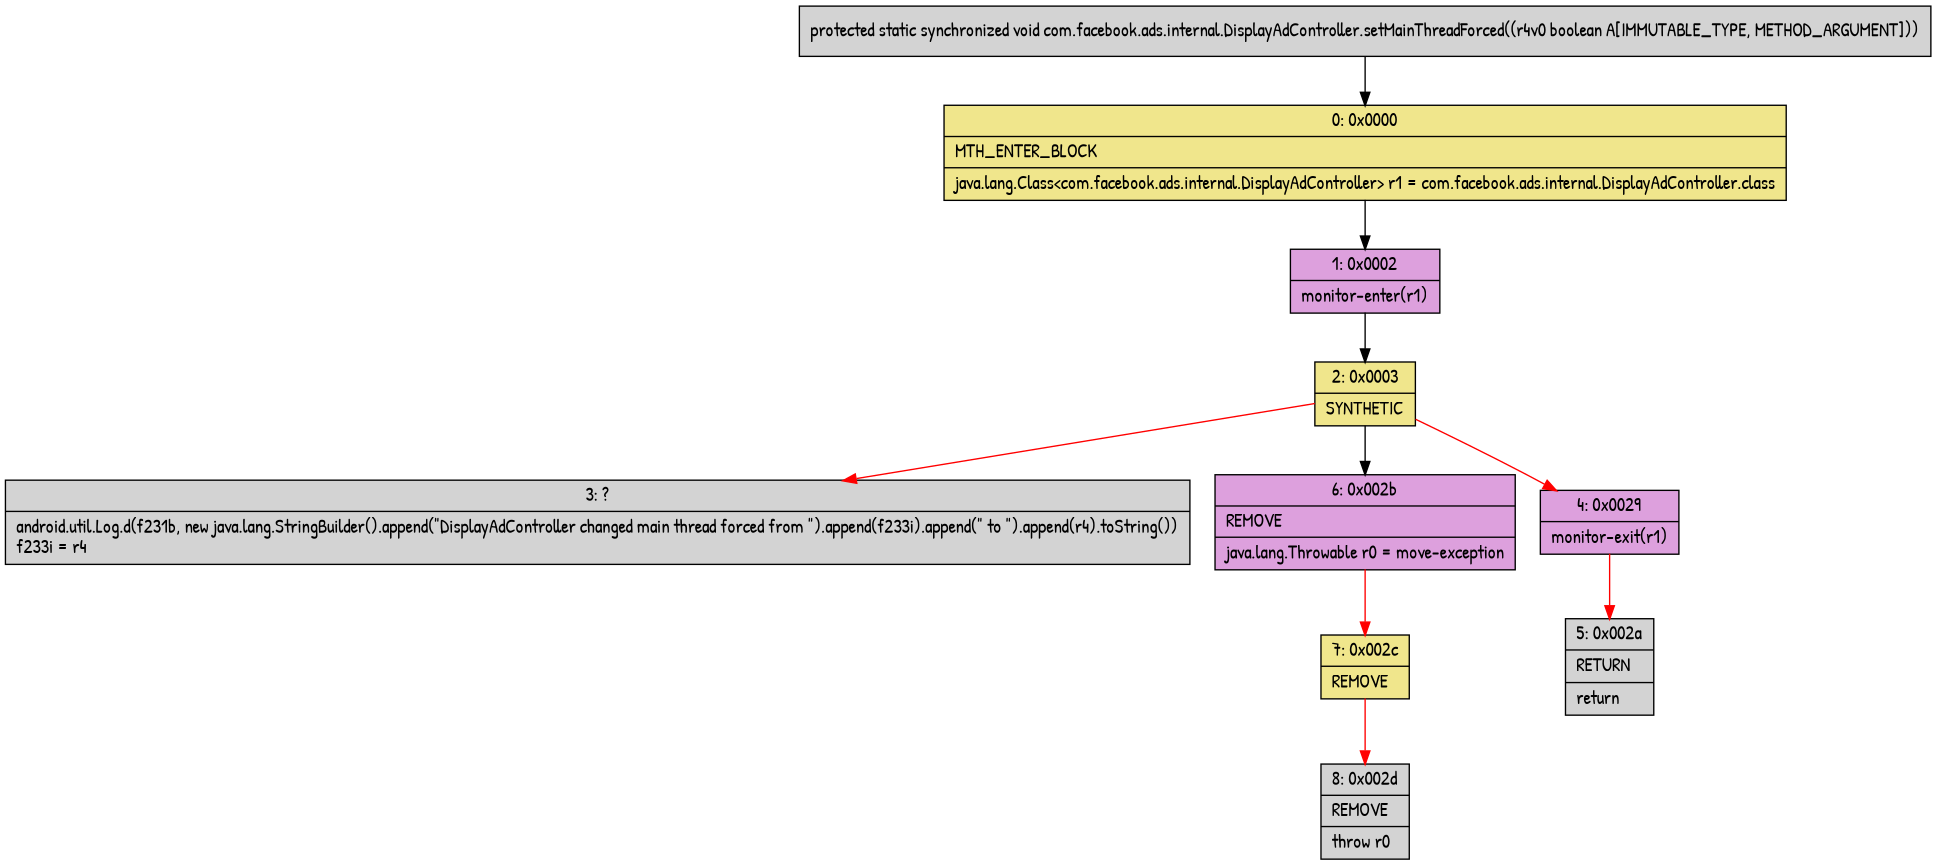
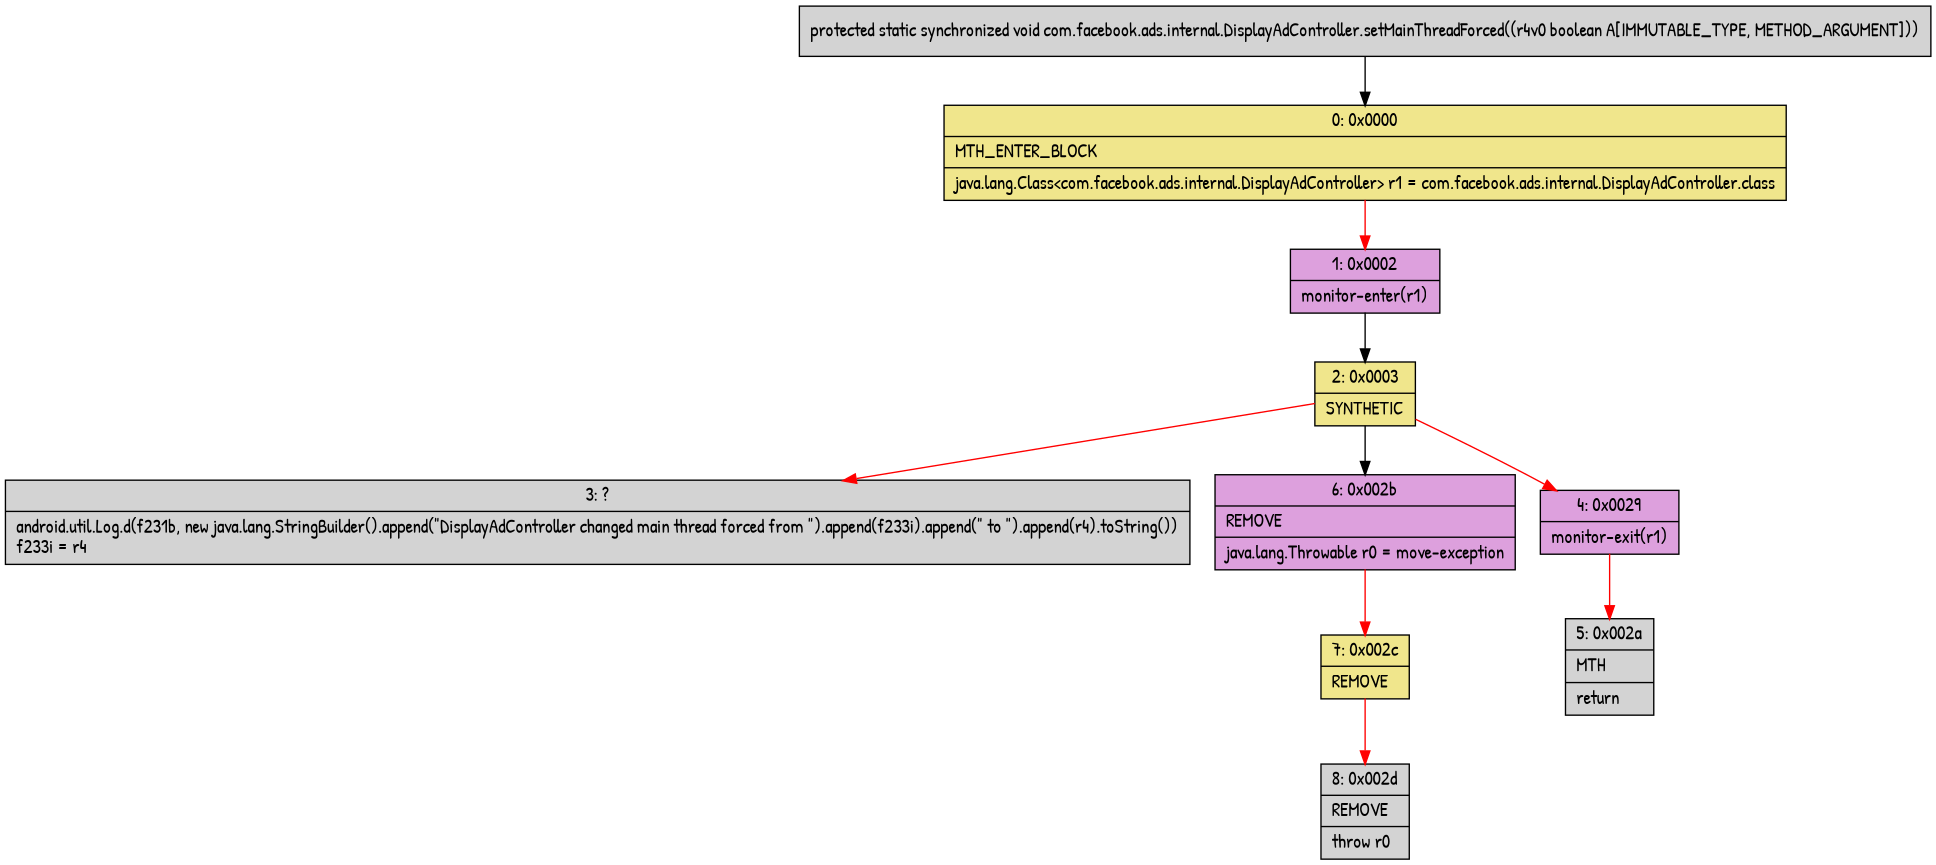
(1365, 218) -> (1365, 218)
(1604, 666) -> (1591, 666)
